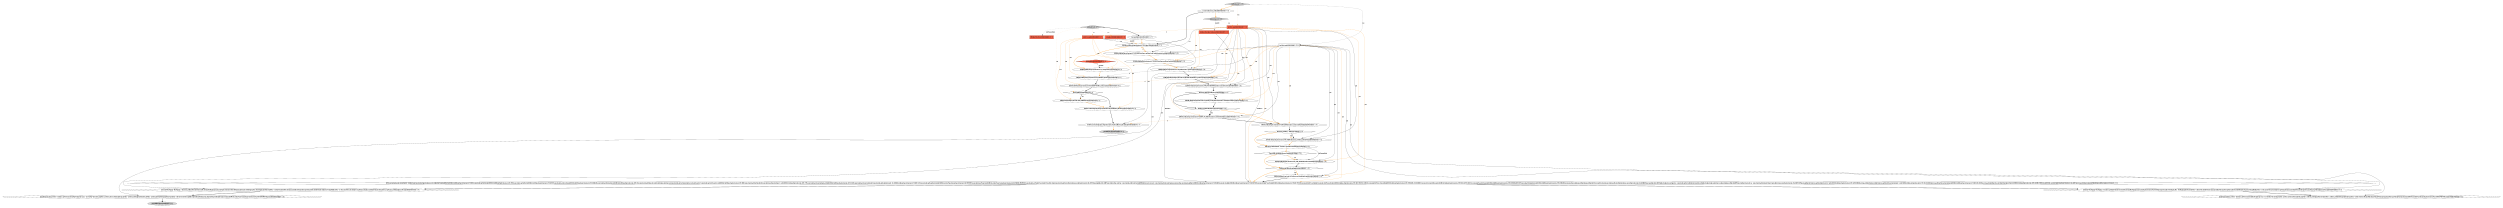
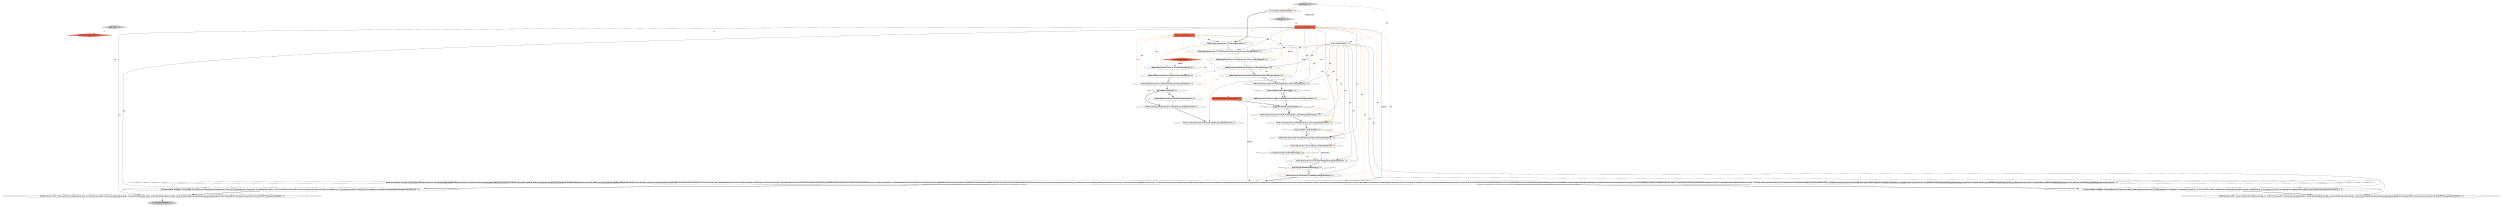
(1238, 15) -> (1309, 15)
(1051, 32) -> (104, 31)
(1042, 37) -> (90, 35)
(1115, 37) -> none
(1142, 37) -> none
(1173, 100) -> (1258, 103)
(1114, 132) -> none
